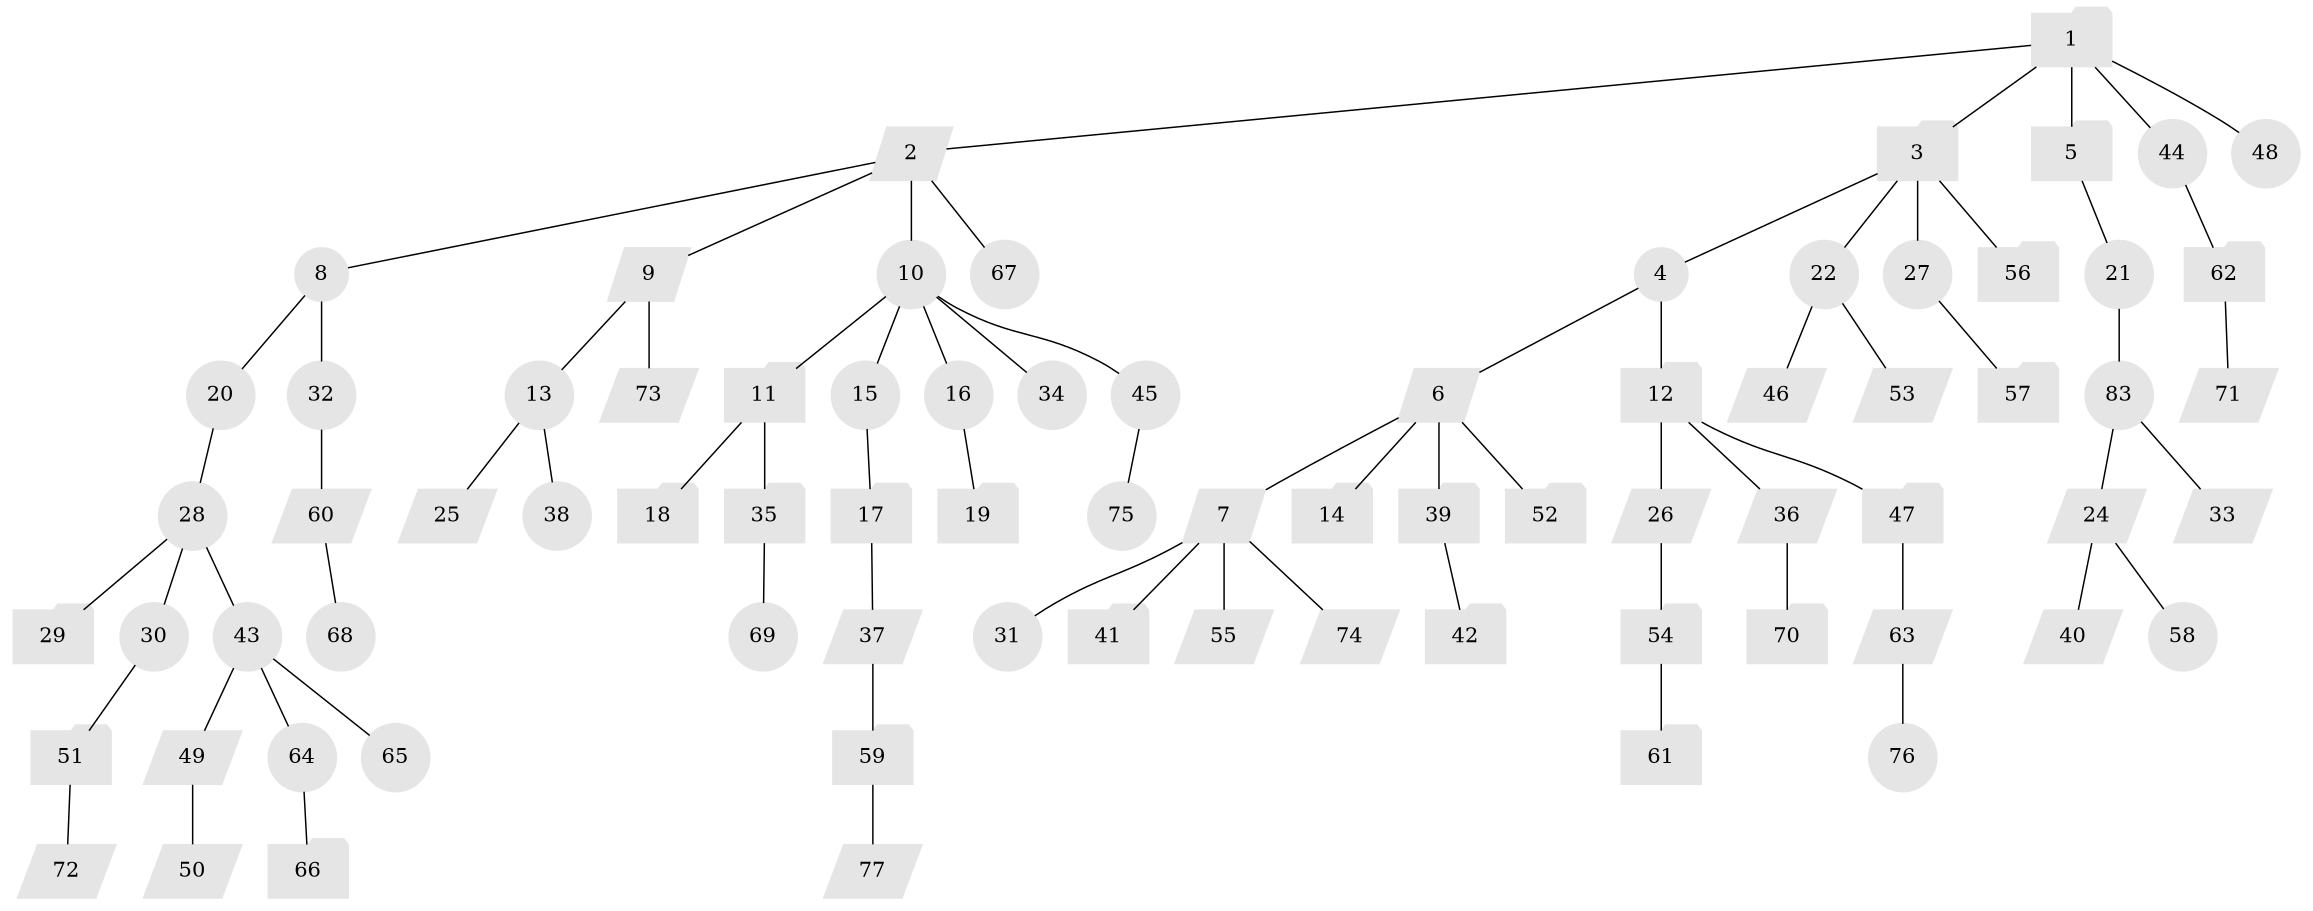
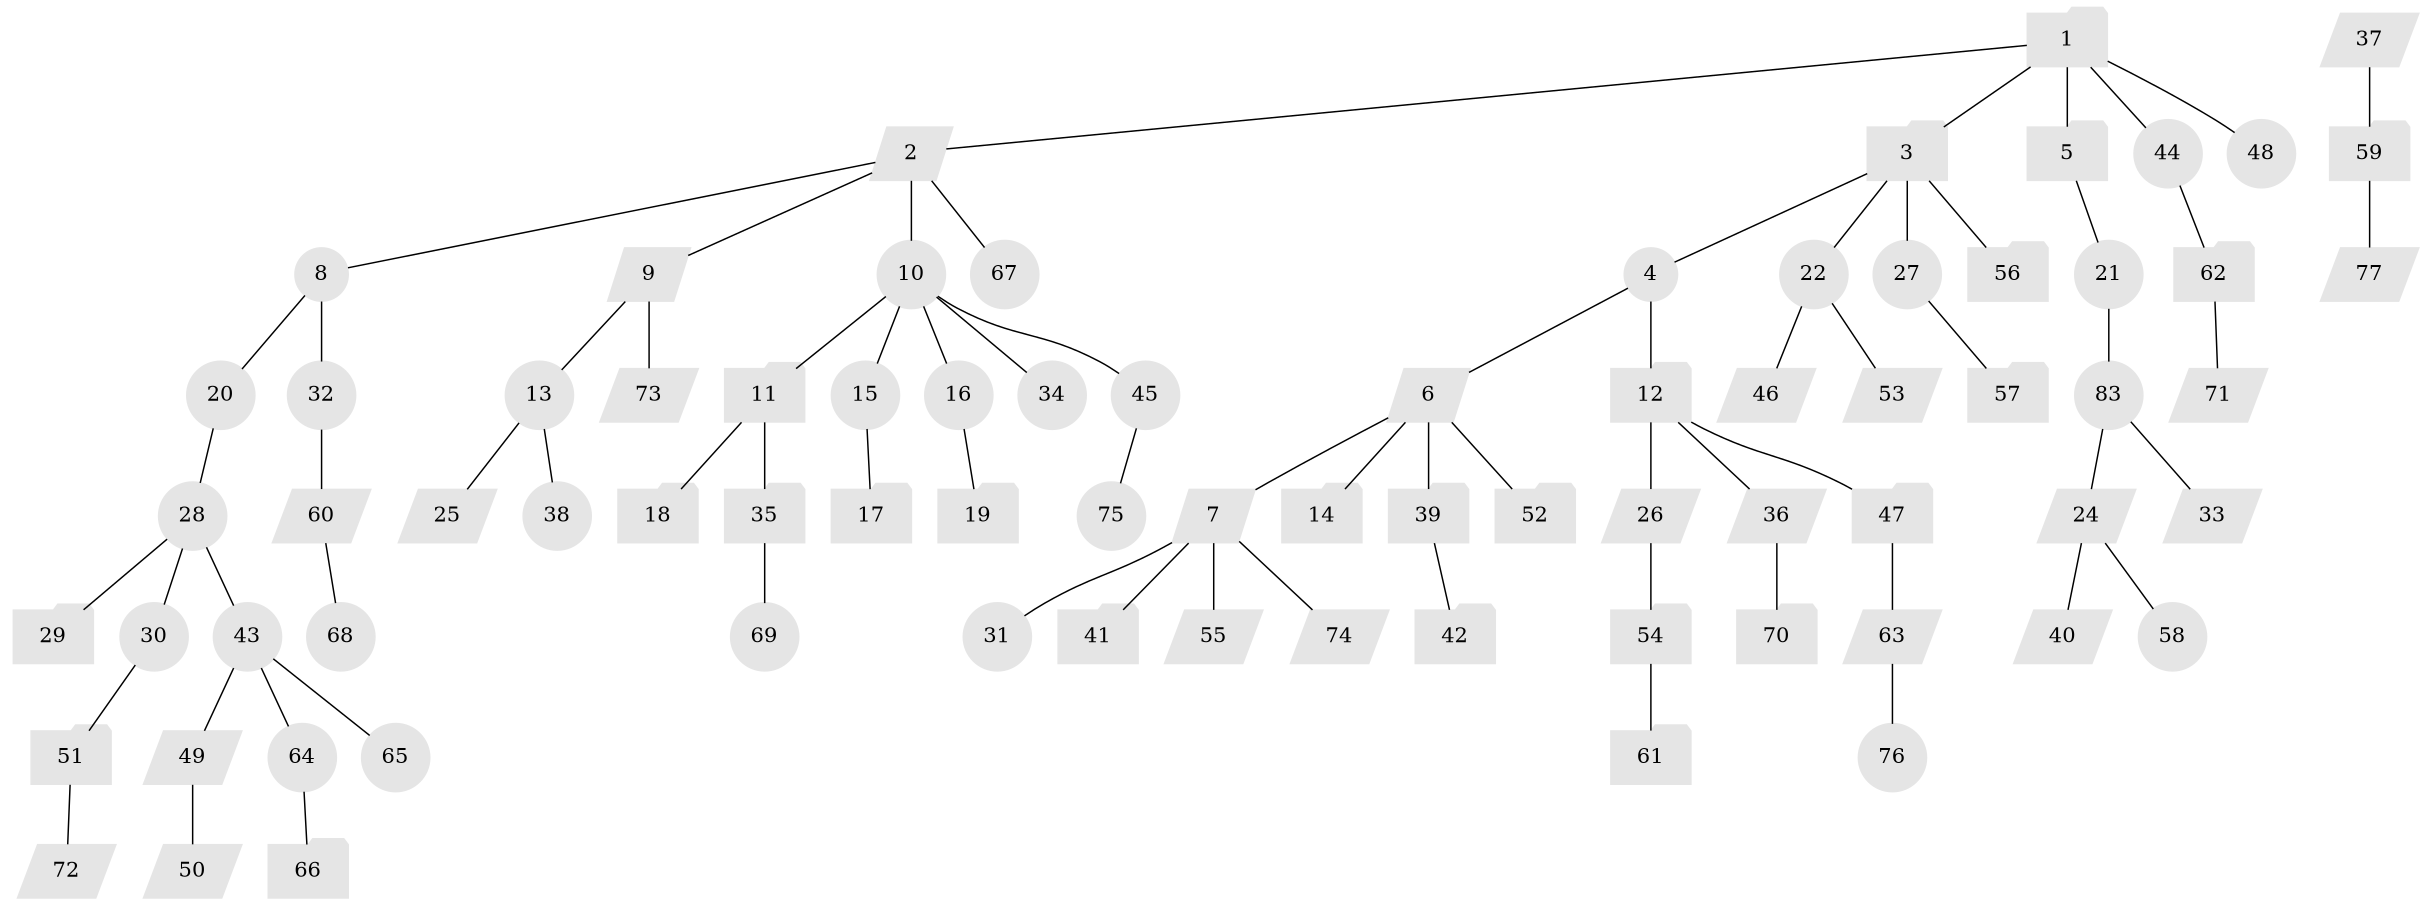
(872, 576) -> none
